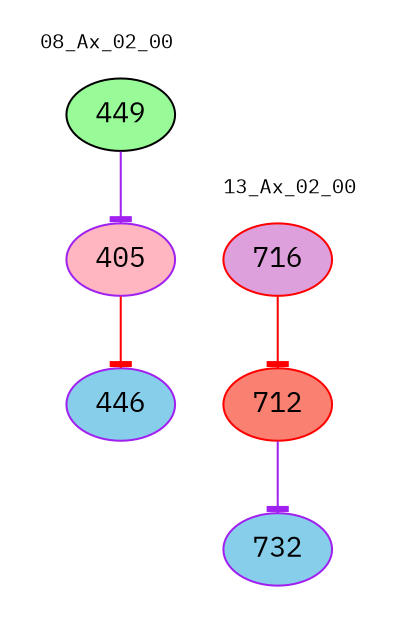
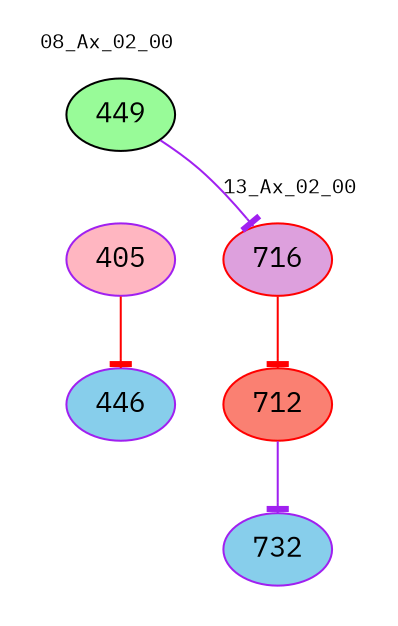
(121, 182) -> (219, 188)
